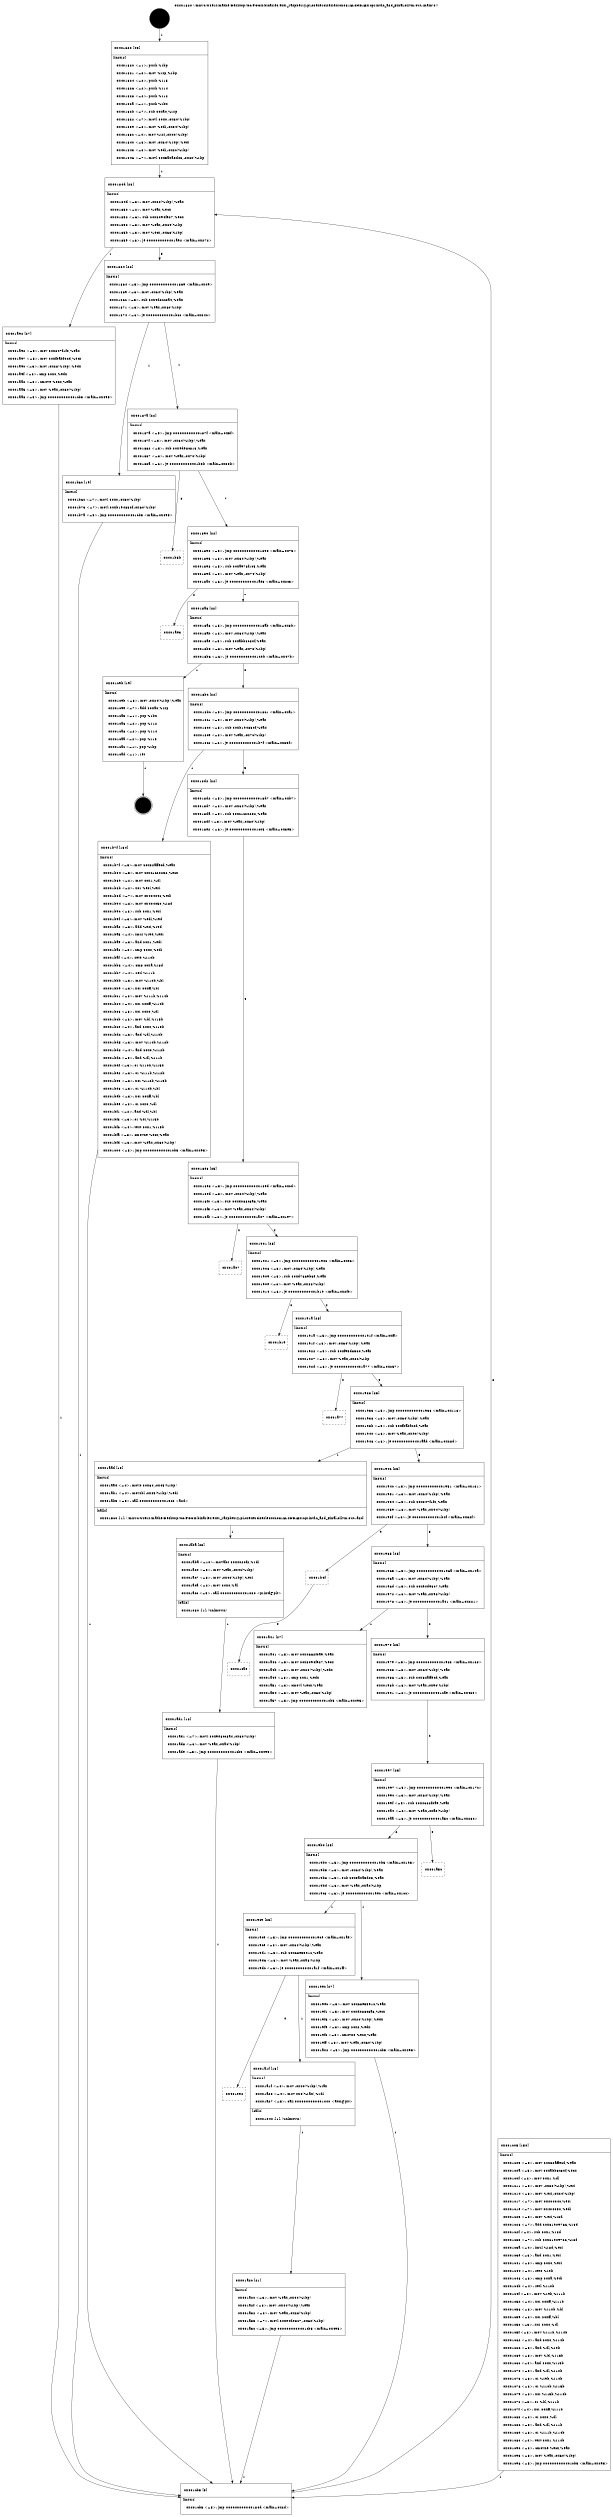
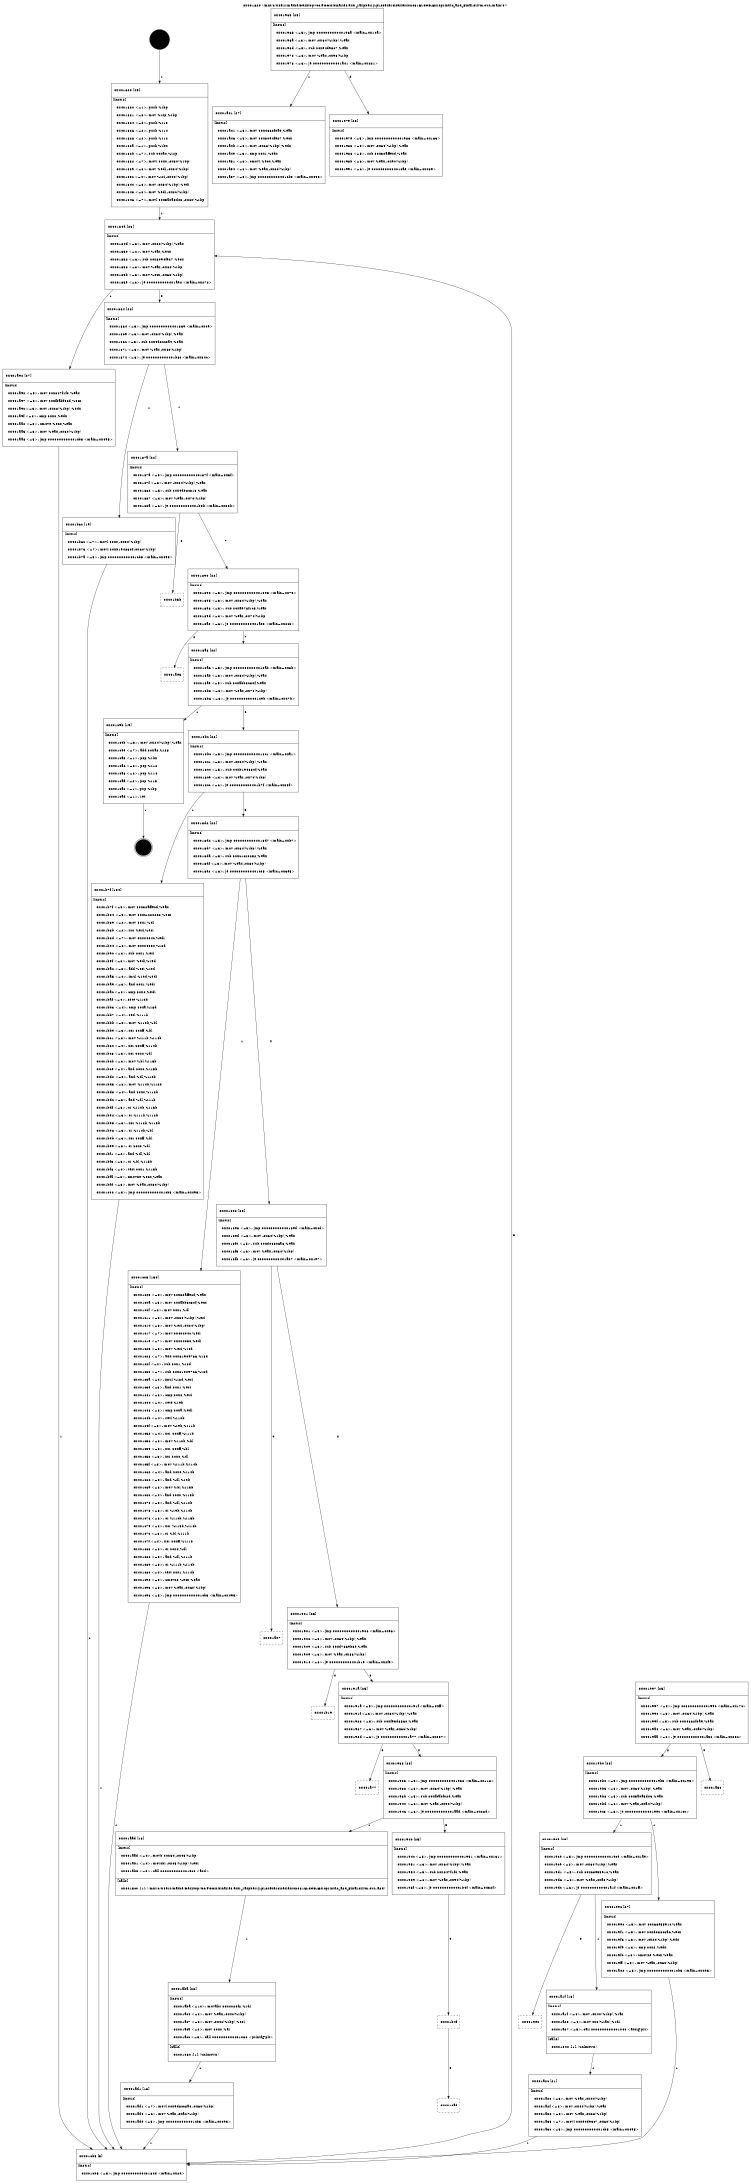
none -> (221, 1073)
(428, 1534) -> none
(428, 1731) -> none
